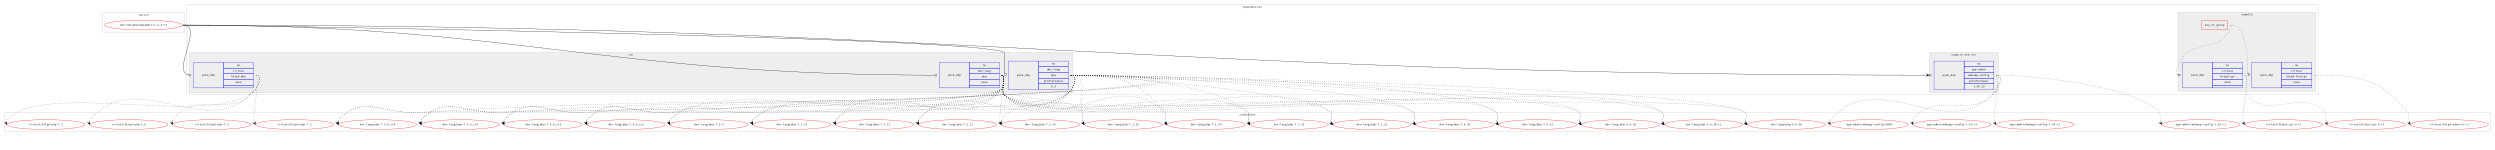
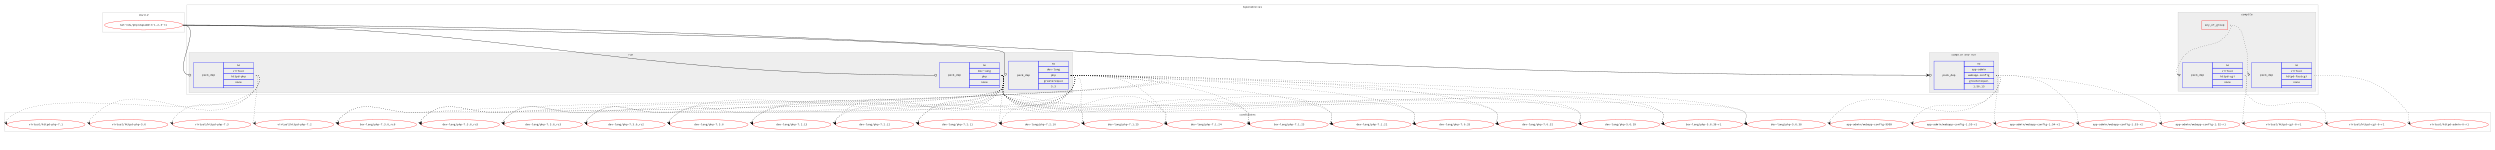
none -> (2118, 125)
